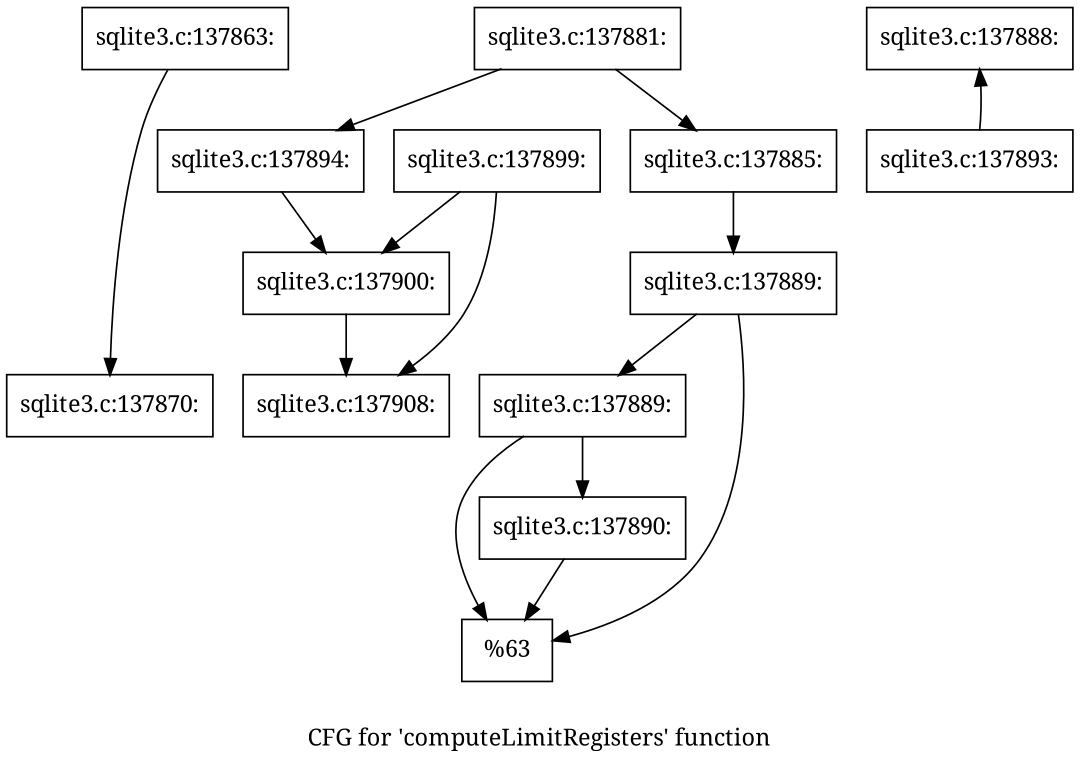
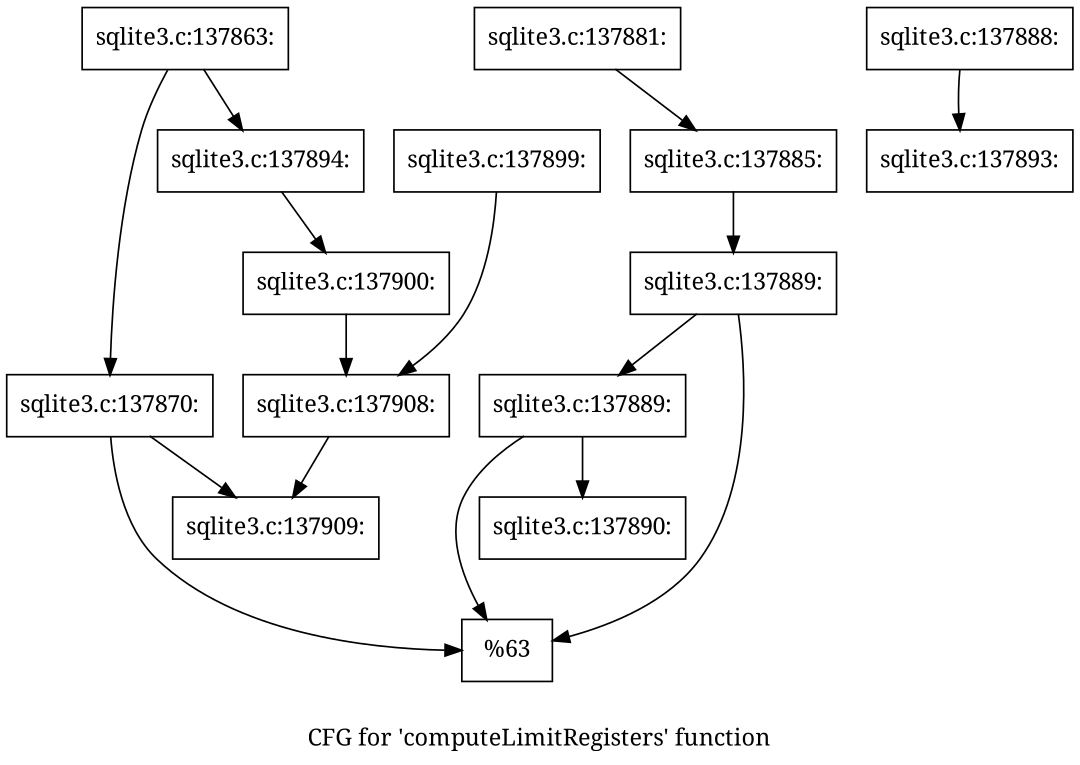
(427, 97) -> (218, 93)
(981, 108) -> (959, 91)
(428, 217) -> none
none -> (276, 528)
(549, 582) -> (229, 607)
